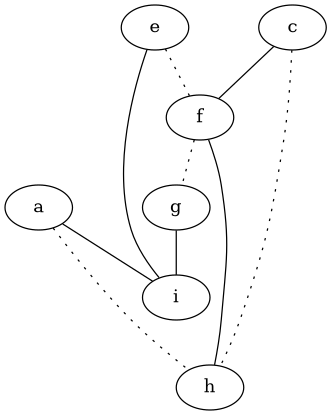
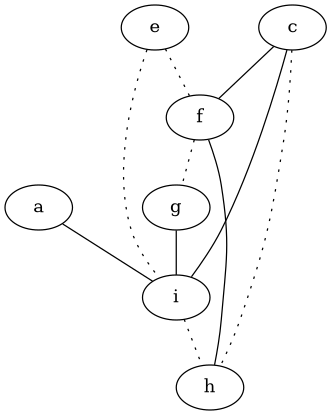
(124, 167) -> (124, 167)
none -> (249, 168)
(116, 304) -> (193, 342)
